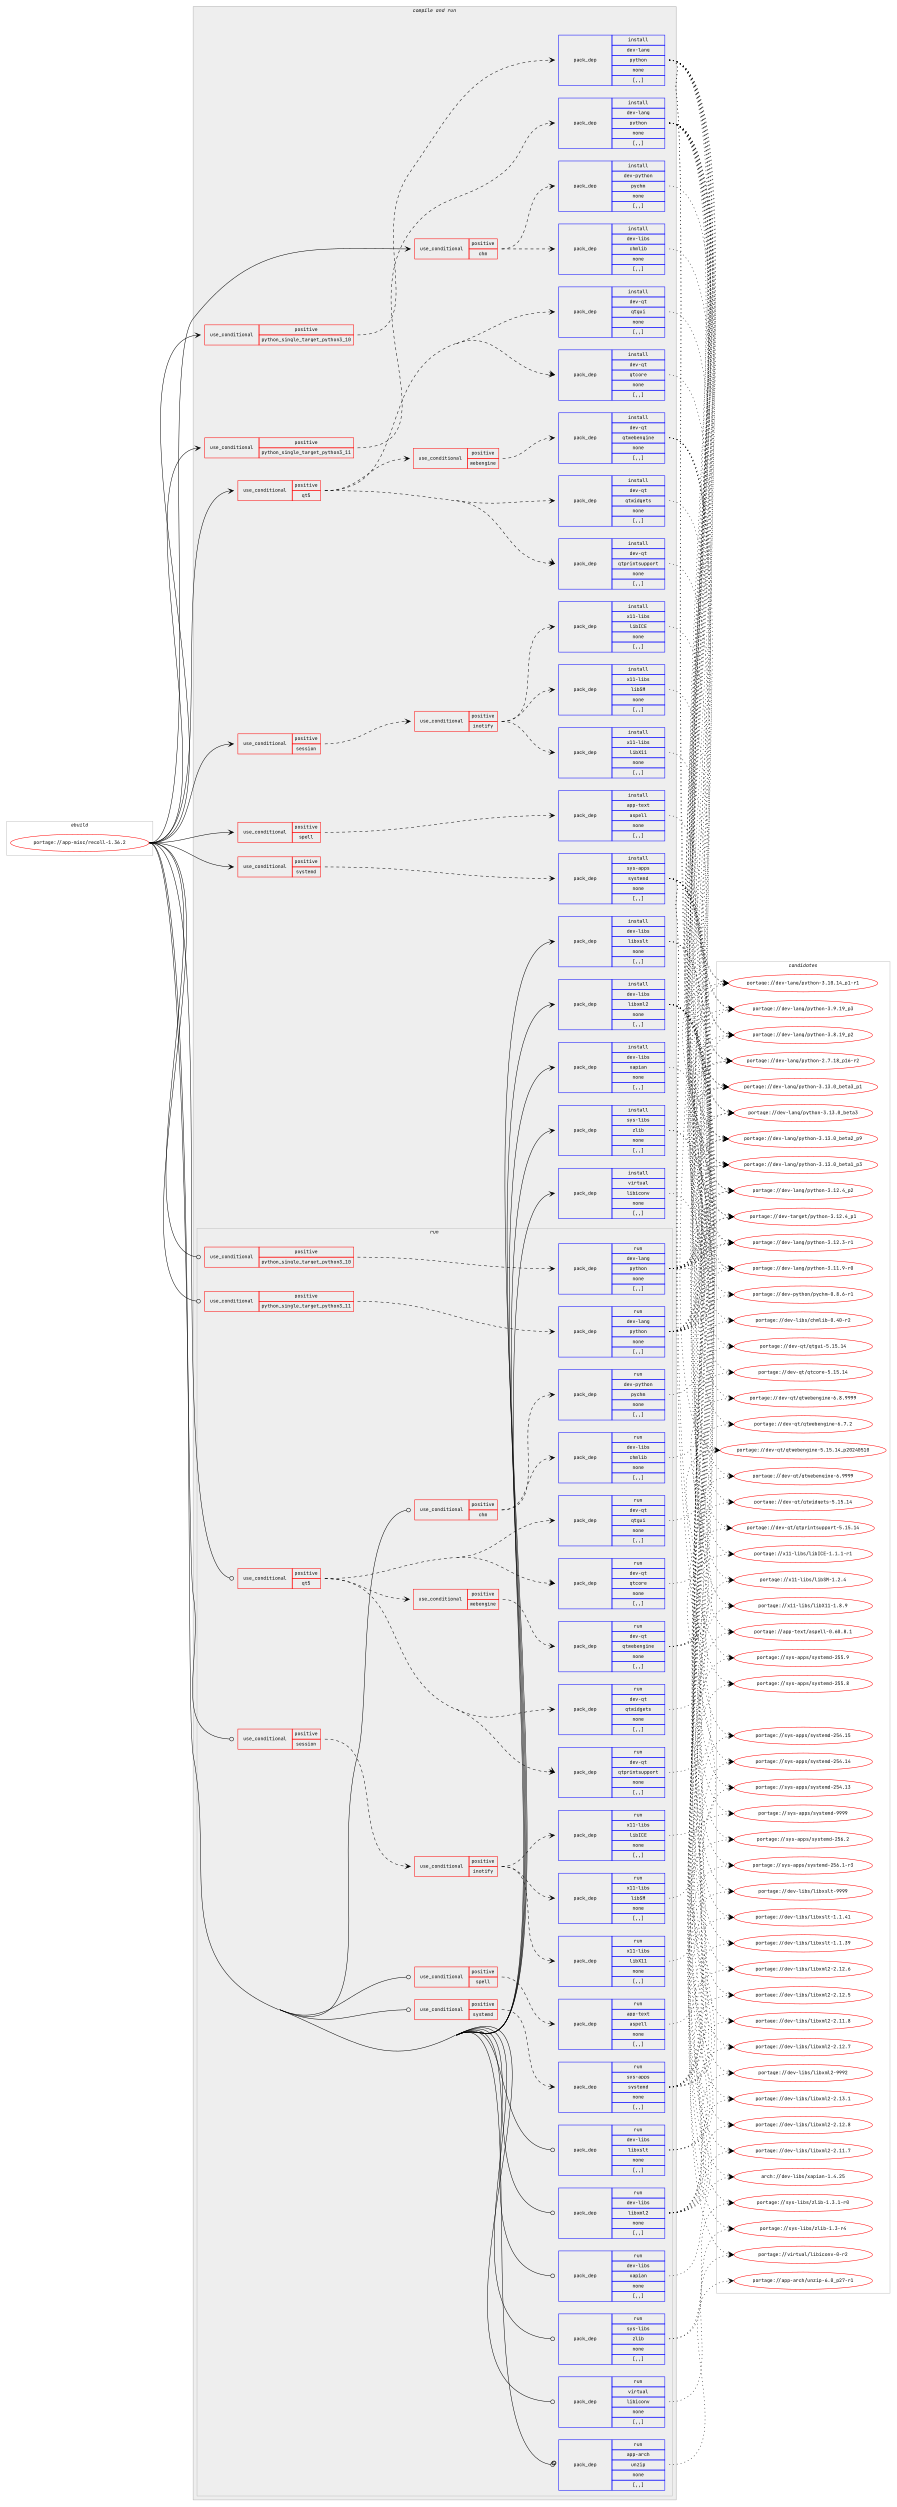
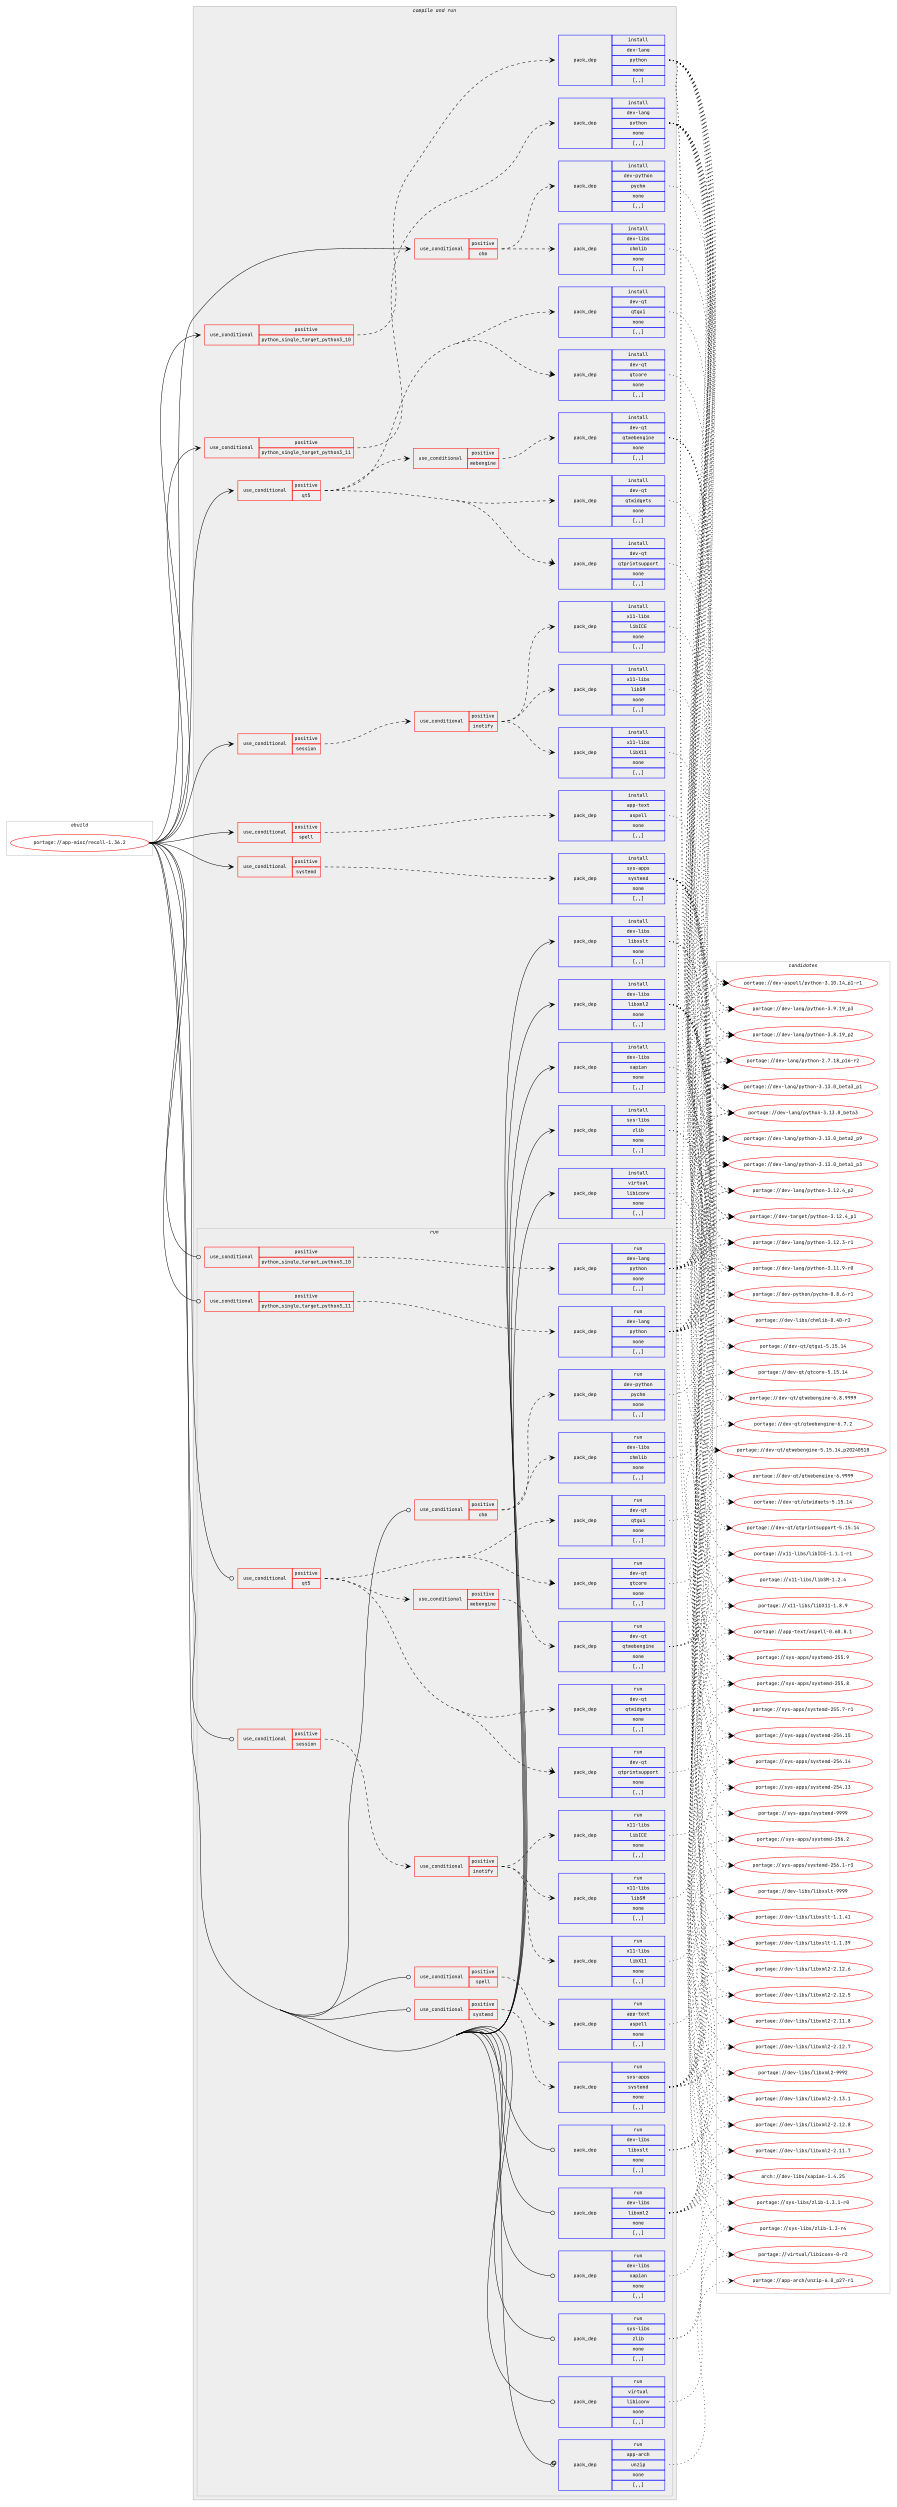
(803, 983) -> (803, 983)
none -> (803, 1710)
